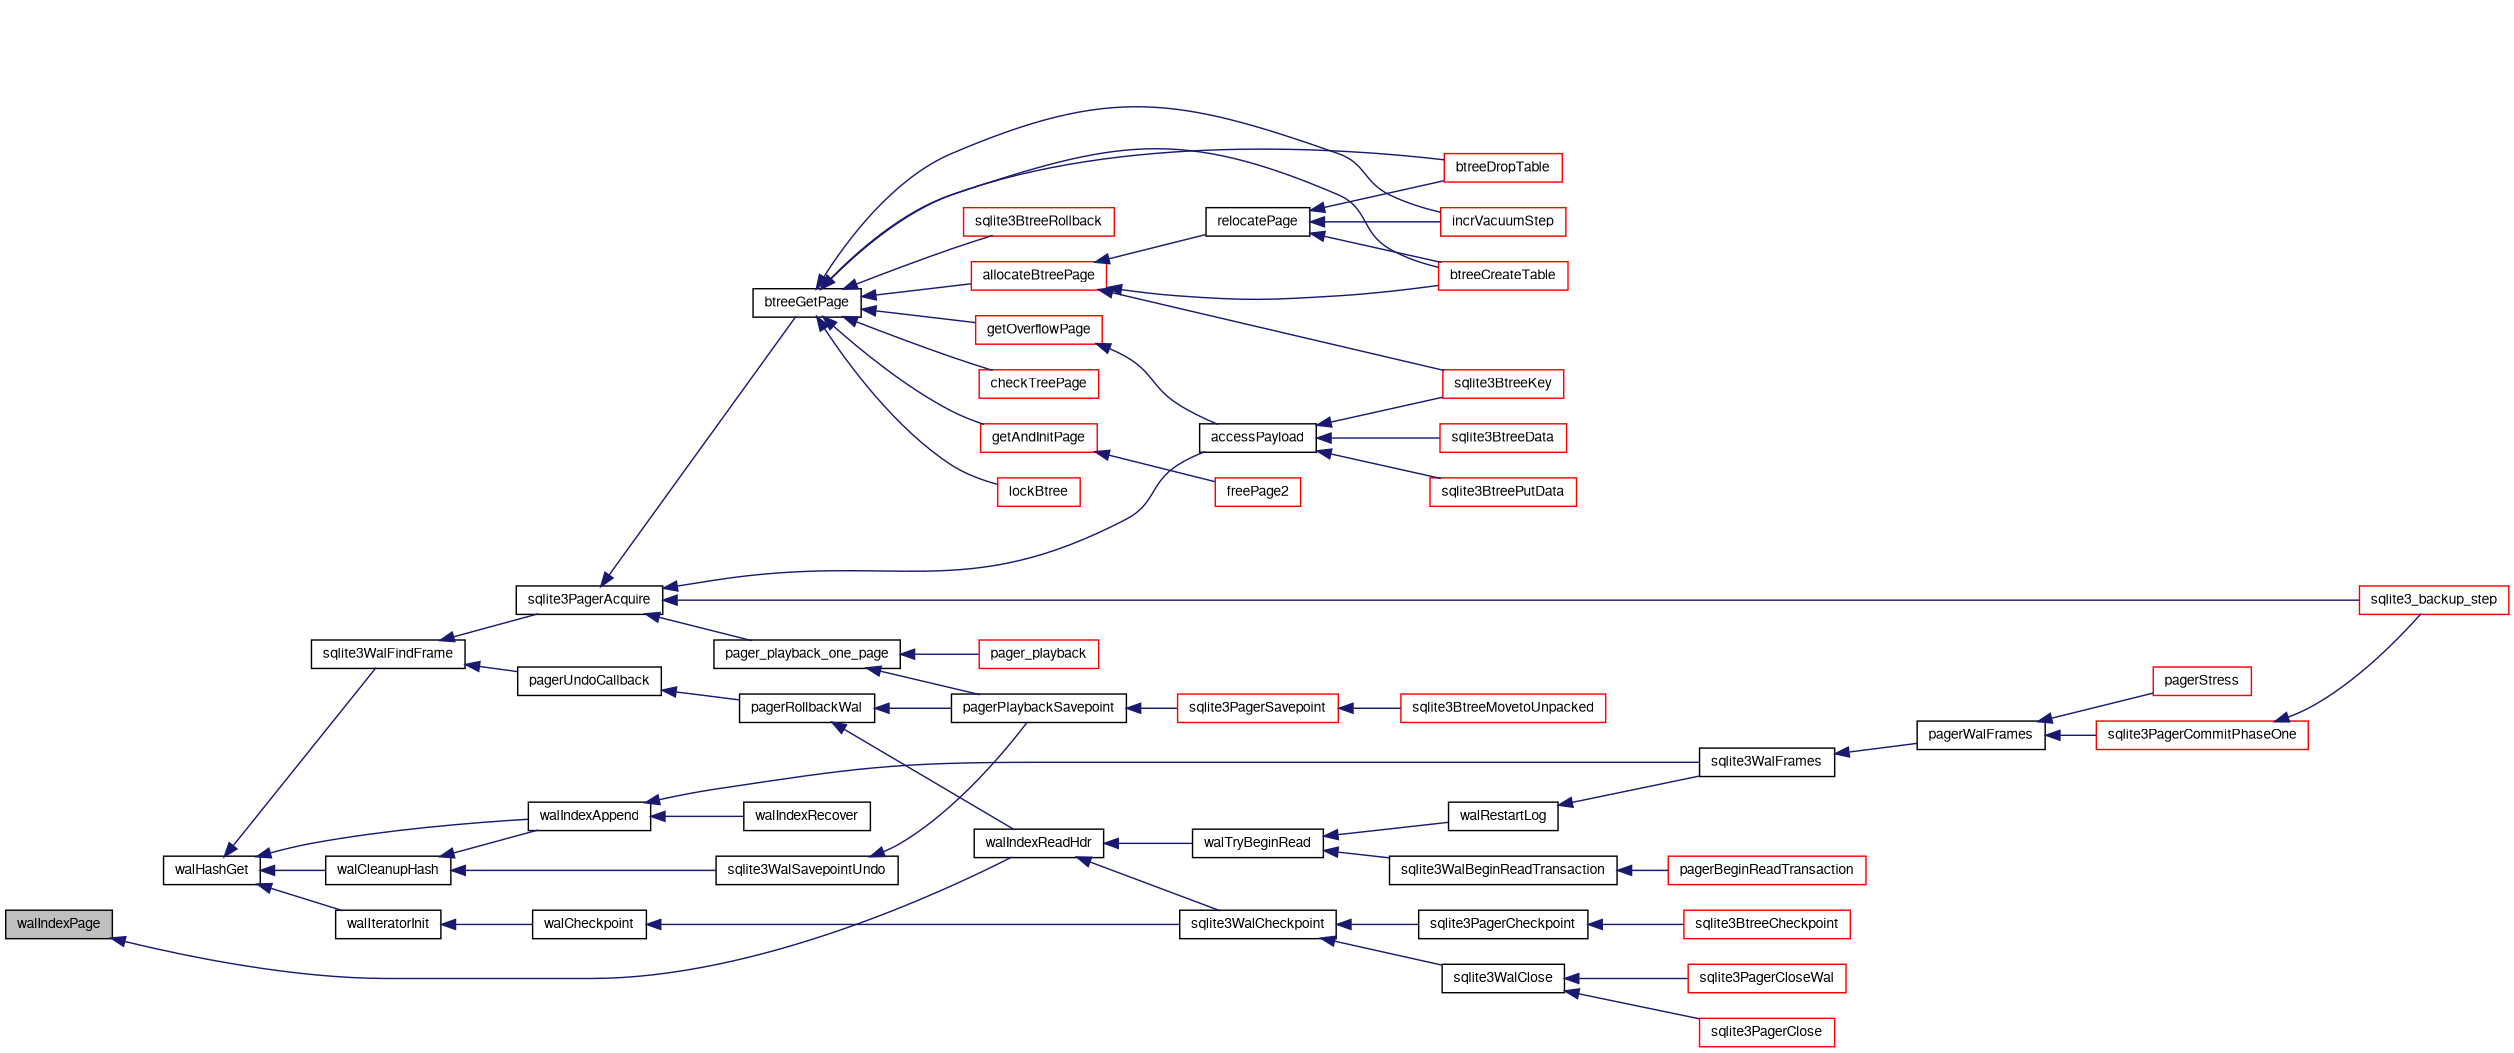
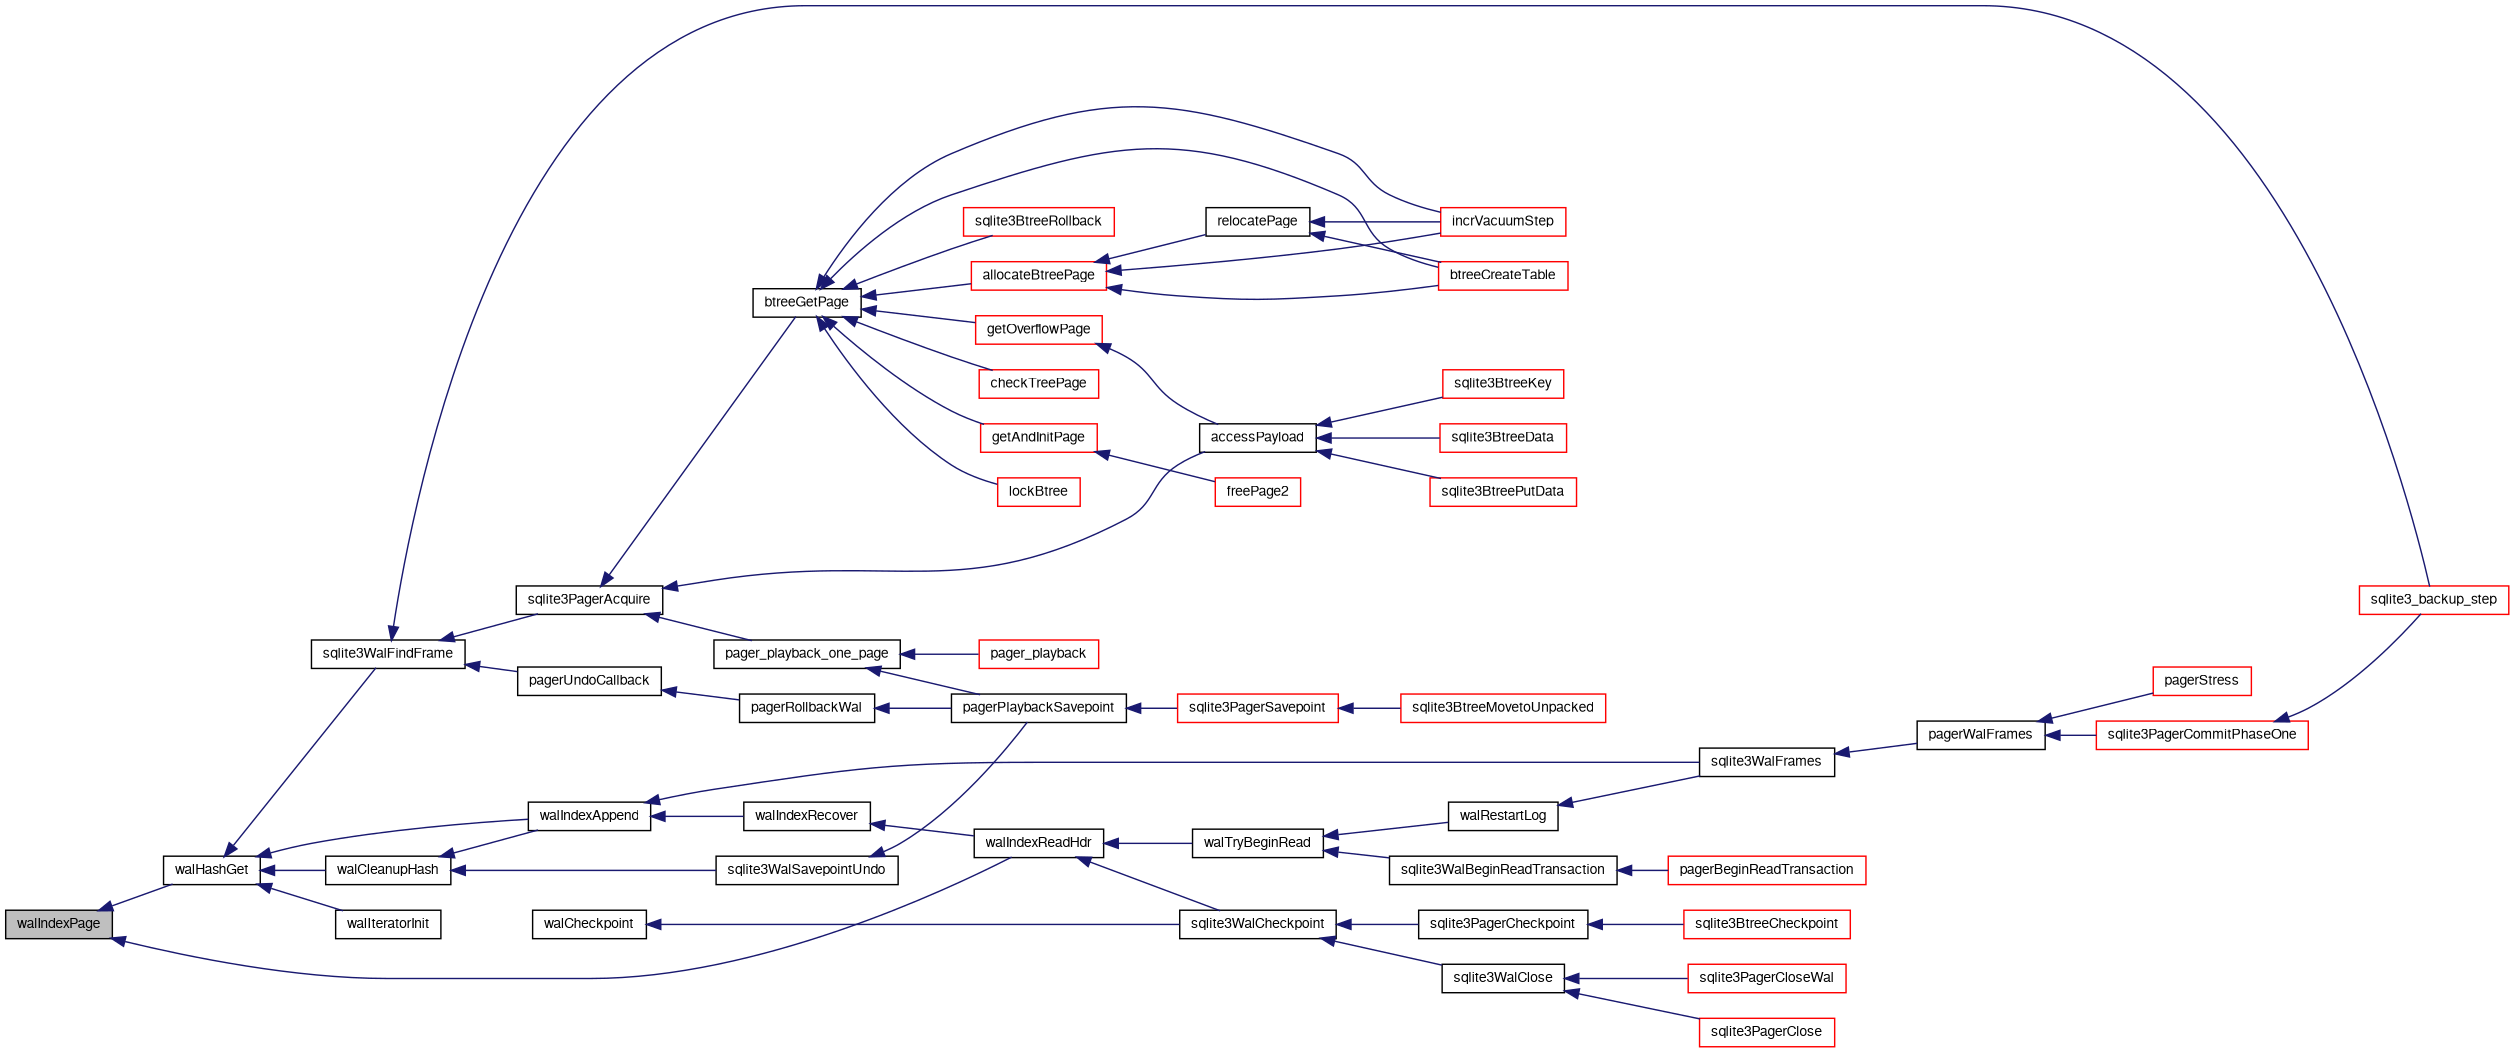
(1503, 168) -> none
(1278, 332) -> (1281, 256)
(1518, 600) -> (1385, 6)
(929, 779) -> (934, 831)
none -> (142, 895)
(494, 924) -> none
